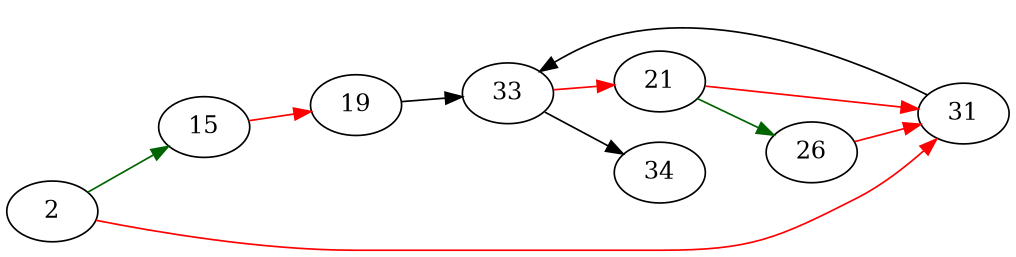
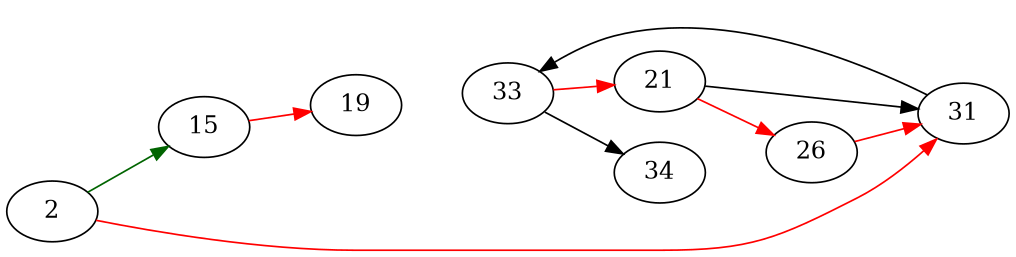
(803, 97) -> (803, 97)
(423, 100) -> none
(728, 113) -> (728, 113)
